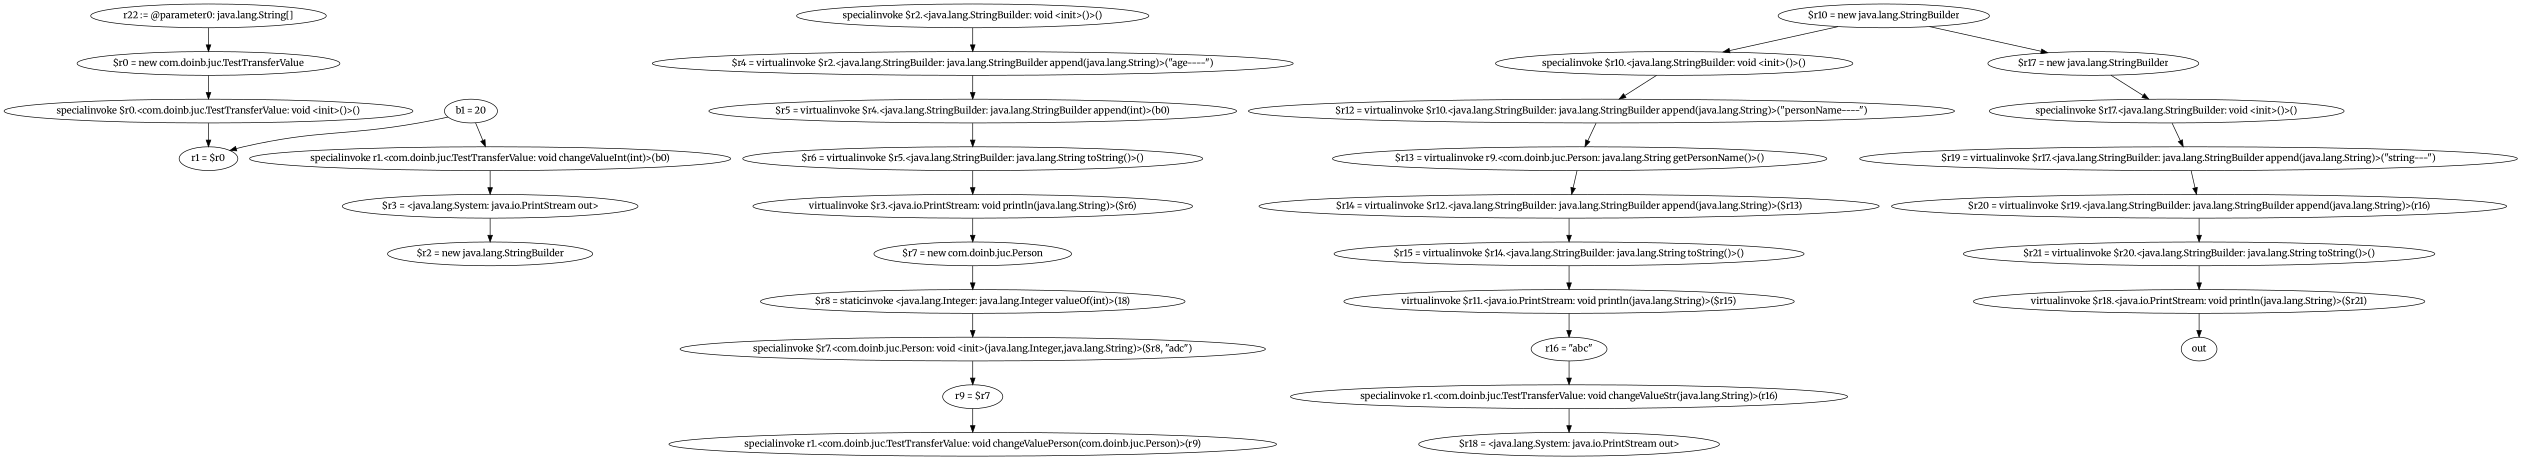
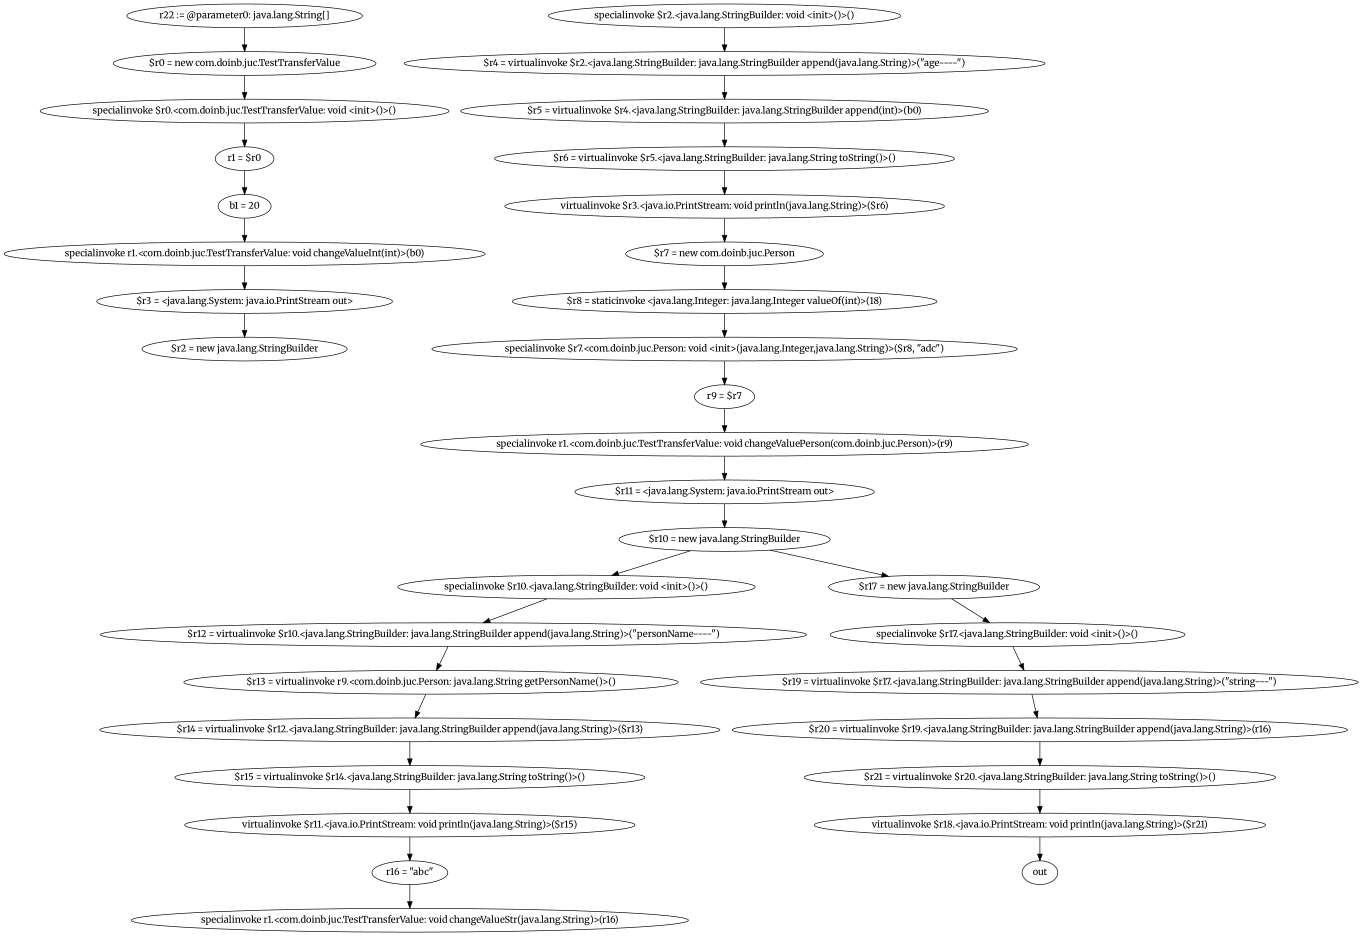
(342, 133) -> (245, 179)
(1569, 444) -> none
none -> (725, 492)
